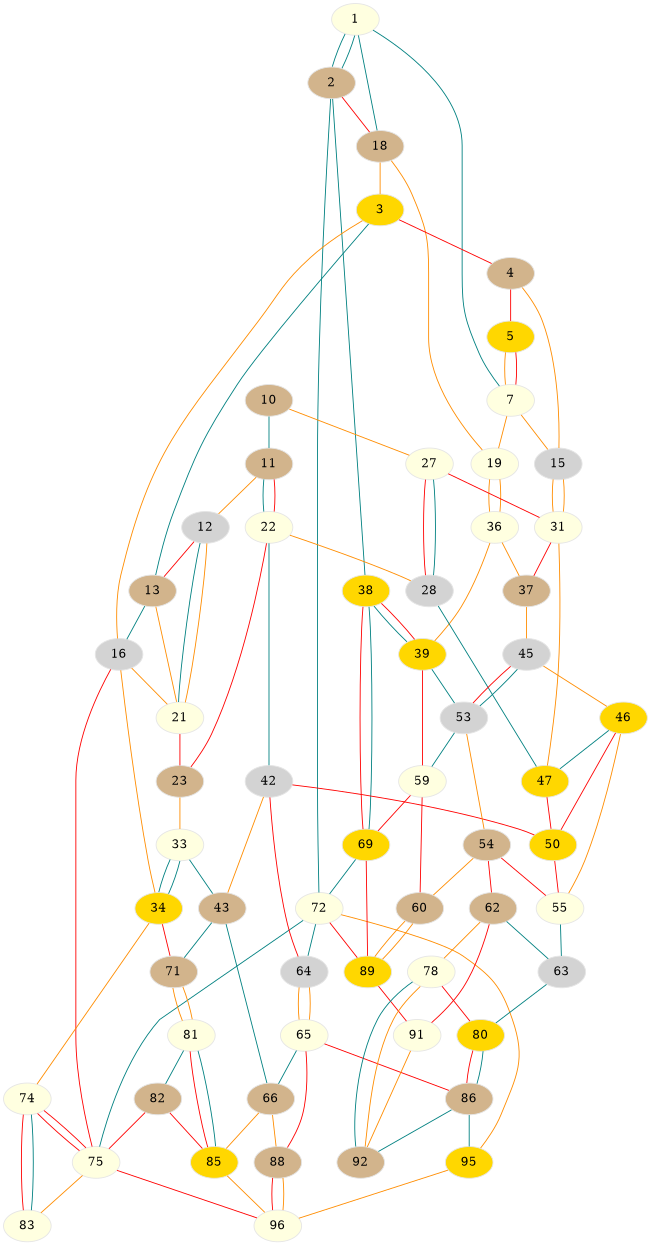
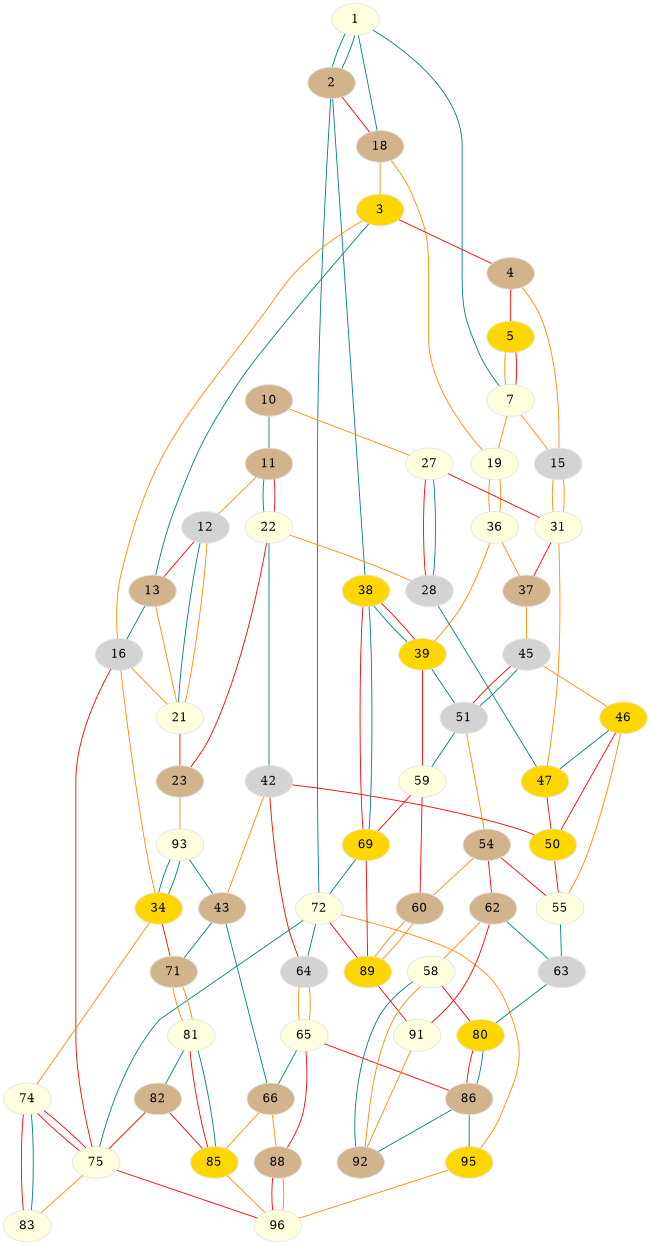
(464, 718) -> (464, 718)
(180, 845) -> (180, 845)
(431, 972) -> (431, 972)
